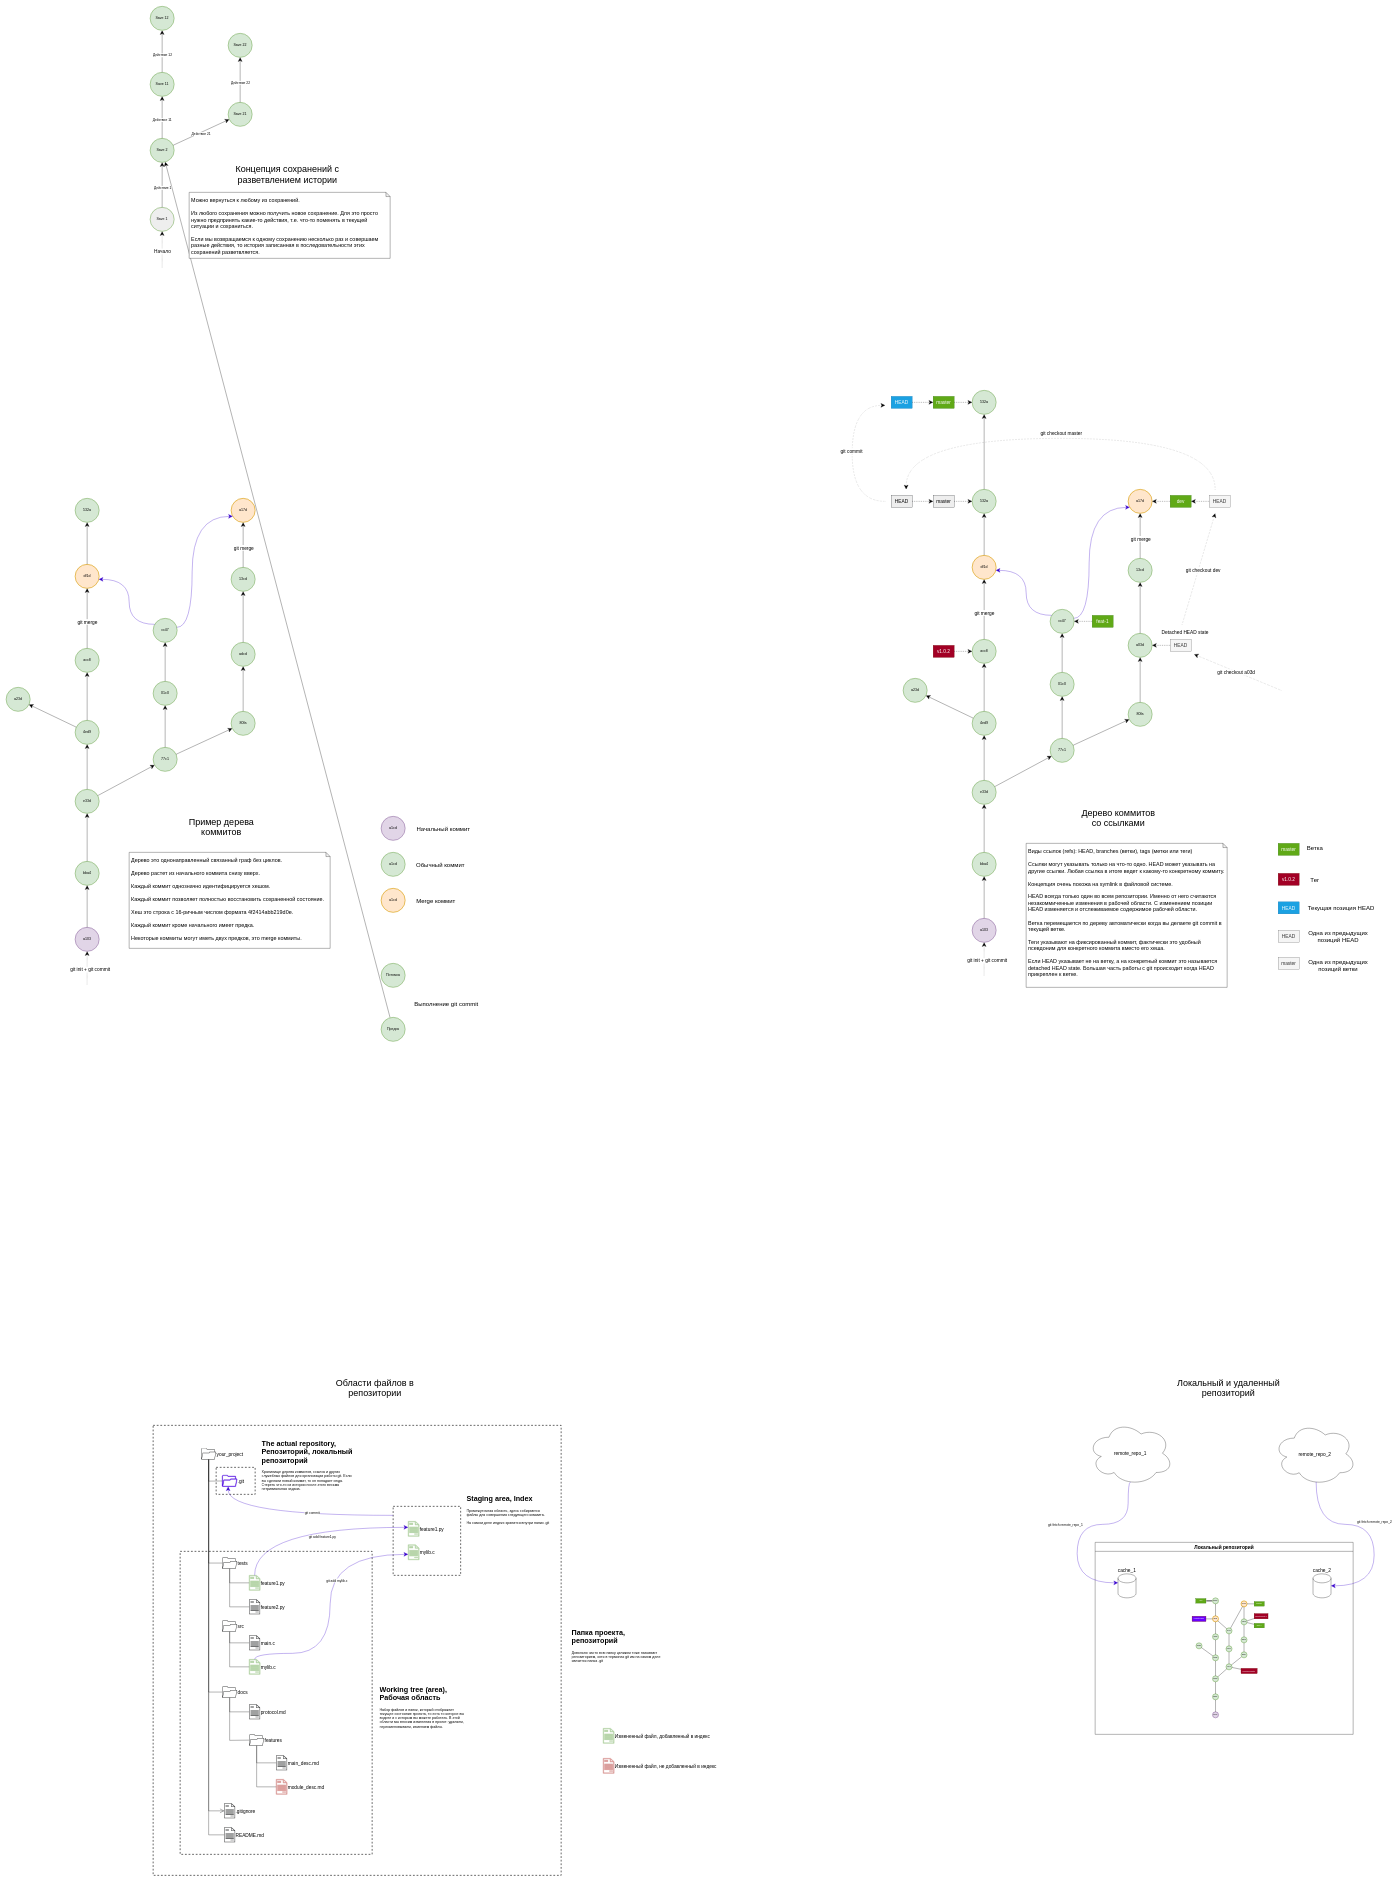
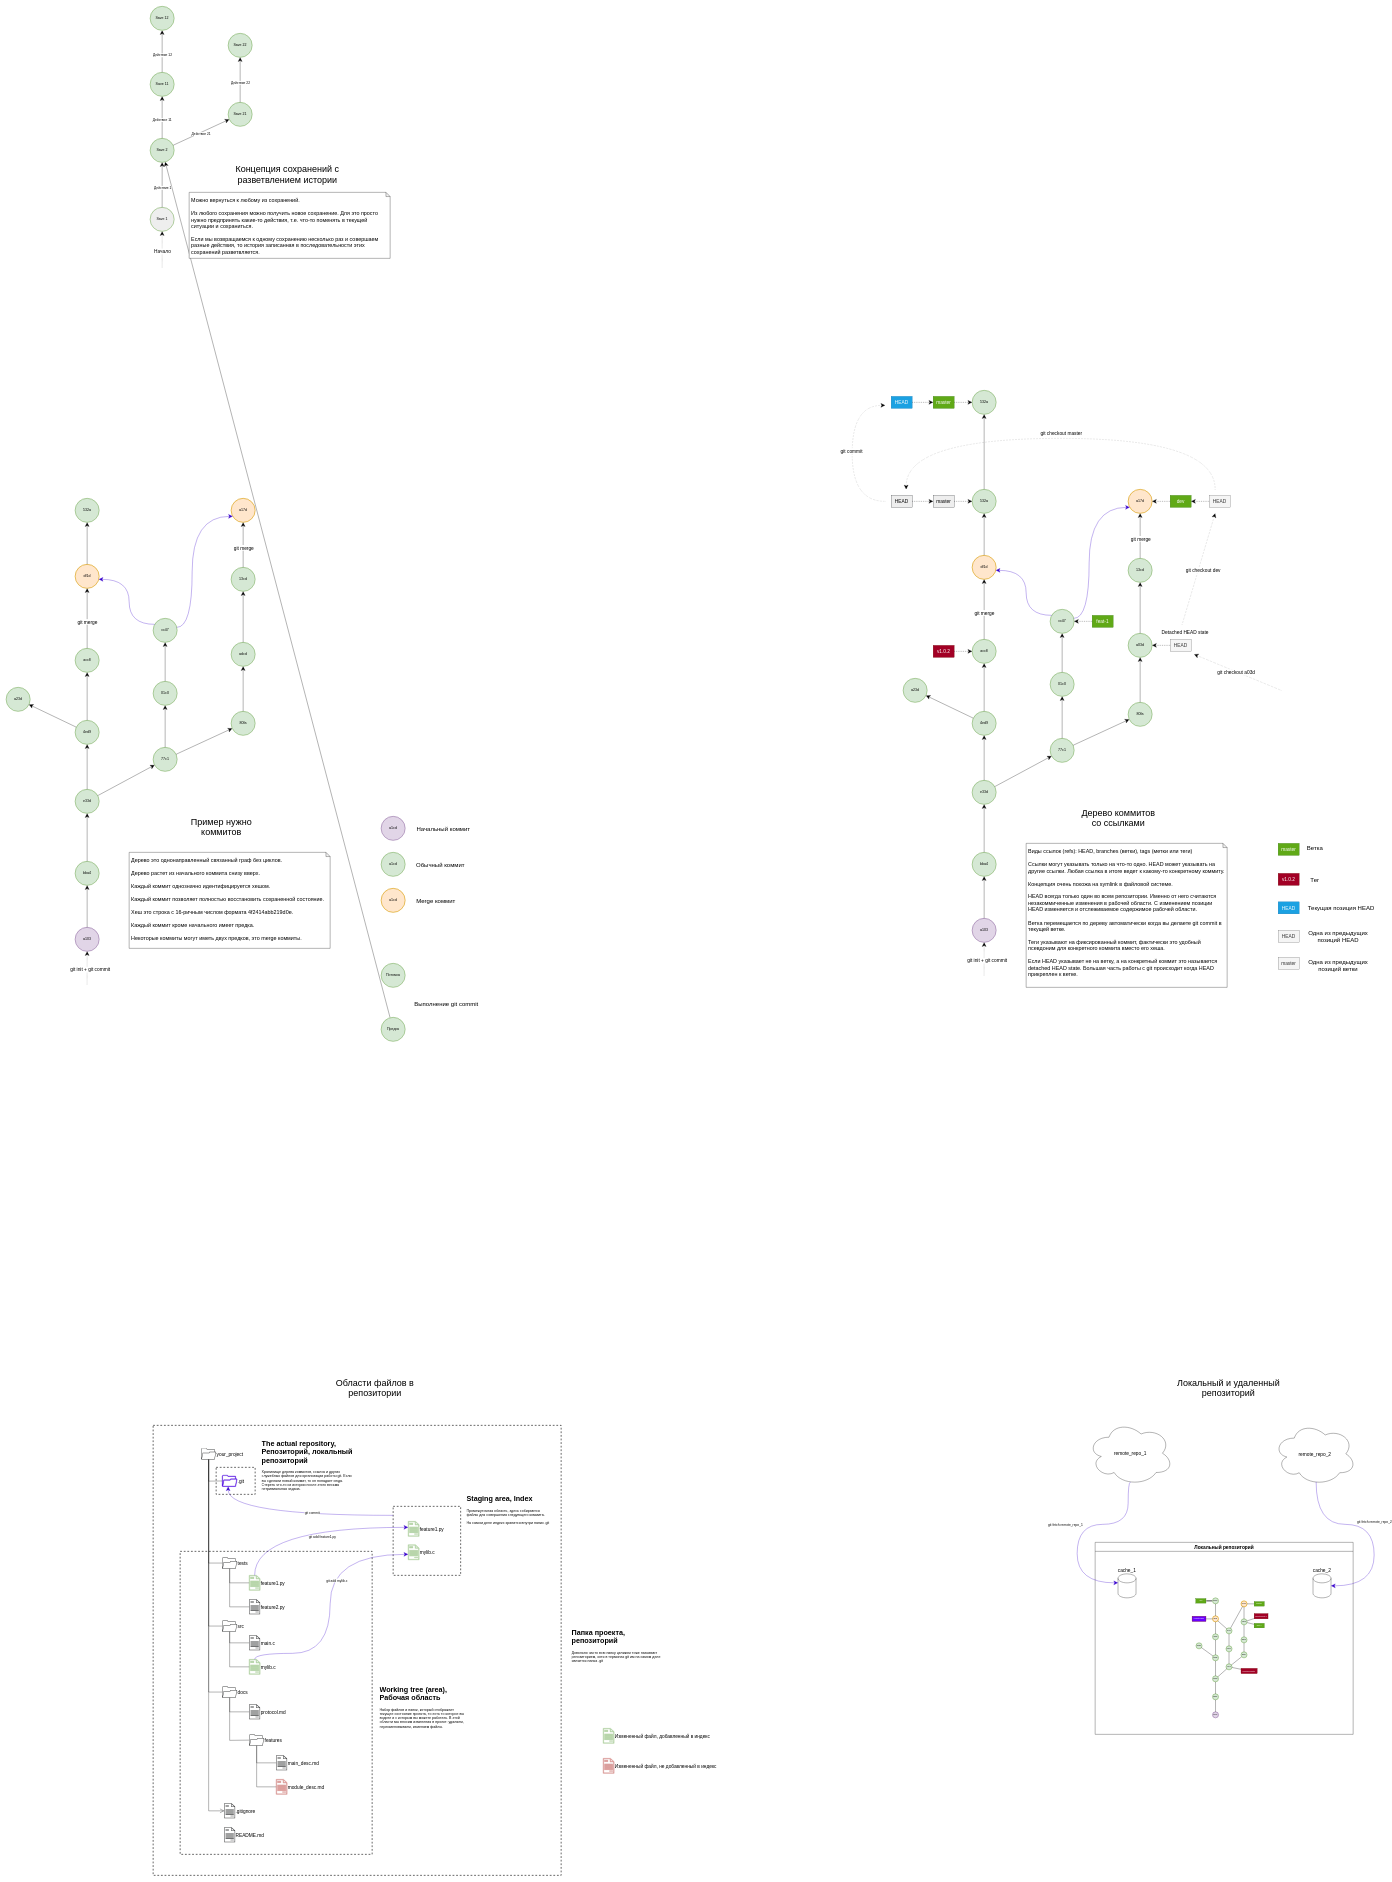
(221, 827) -> (221, 827)
none -> (216, 1626)
(209, 1831) -> none
